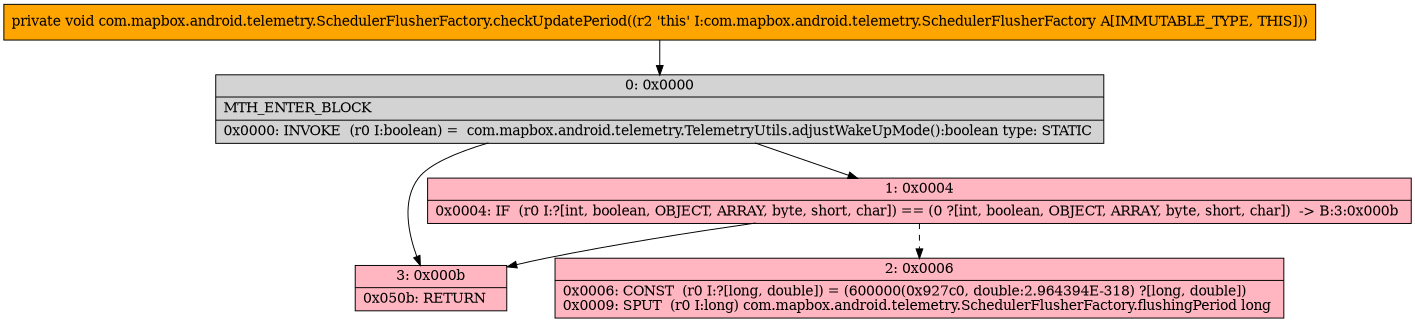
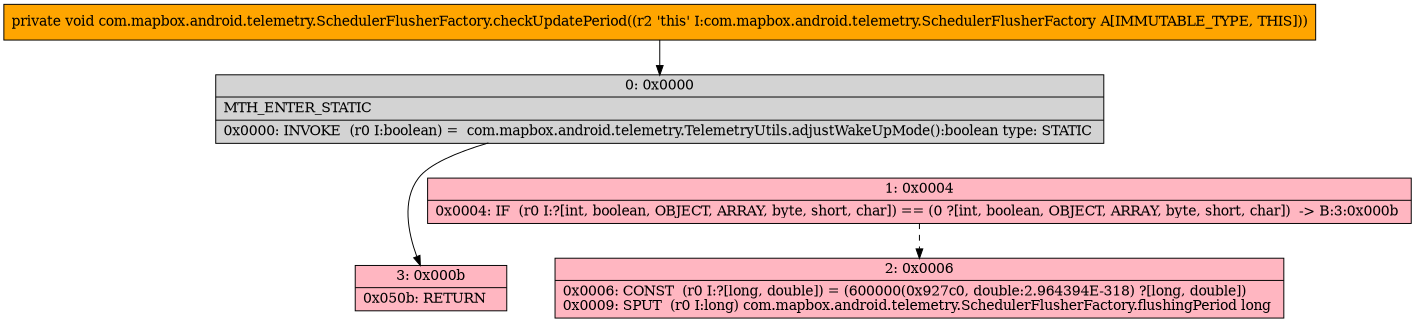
(298, 108) -> (298, 108)
(802, 159) -> none
(636, 242) -> none
